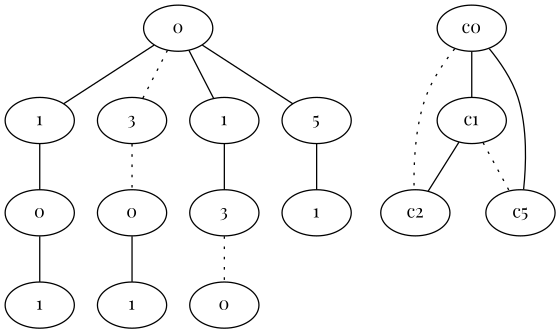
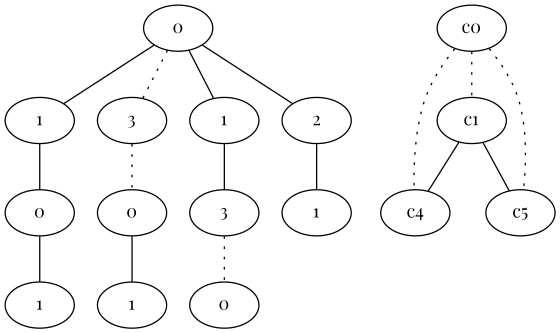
(472, 74) -> (472, 74)
(522, 115) -> (522, 115)
(317, 121) -> (317, 121)
(496, 167) -> (496, 167)
(415, 213) -> (415, 213)
